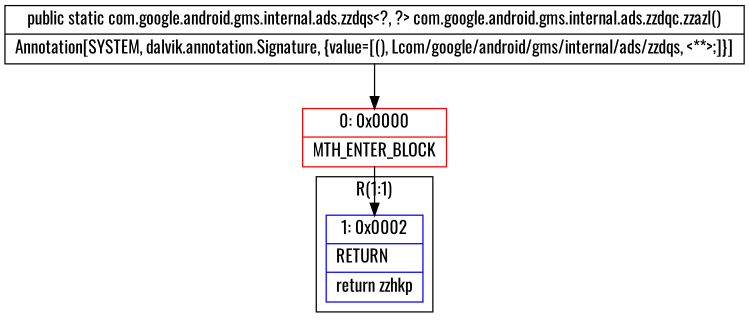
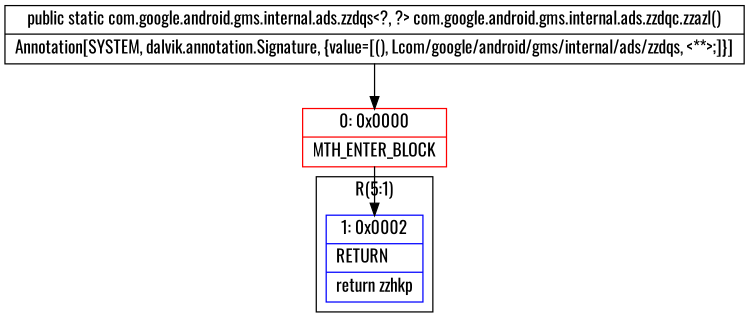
(375, 191) -> (375, 191)
